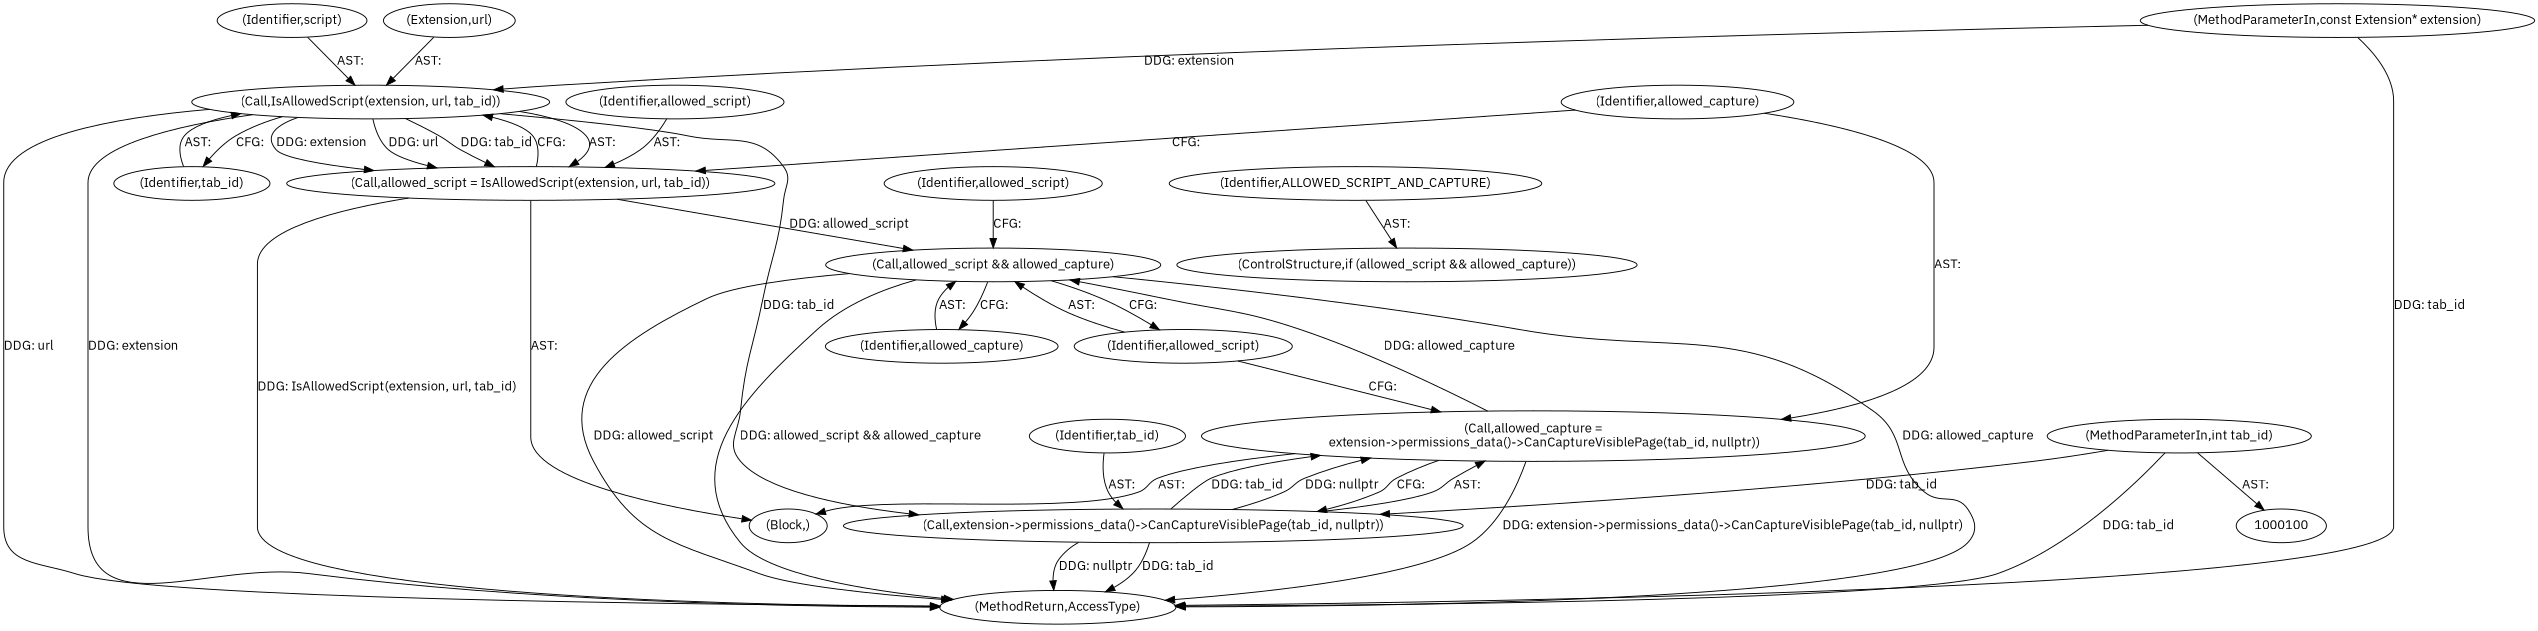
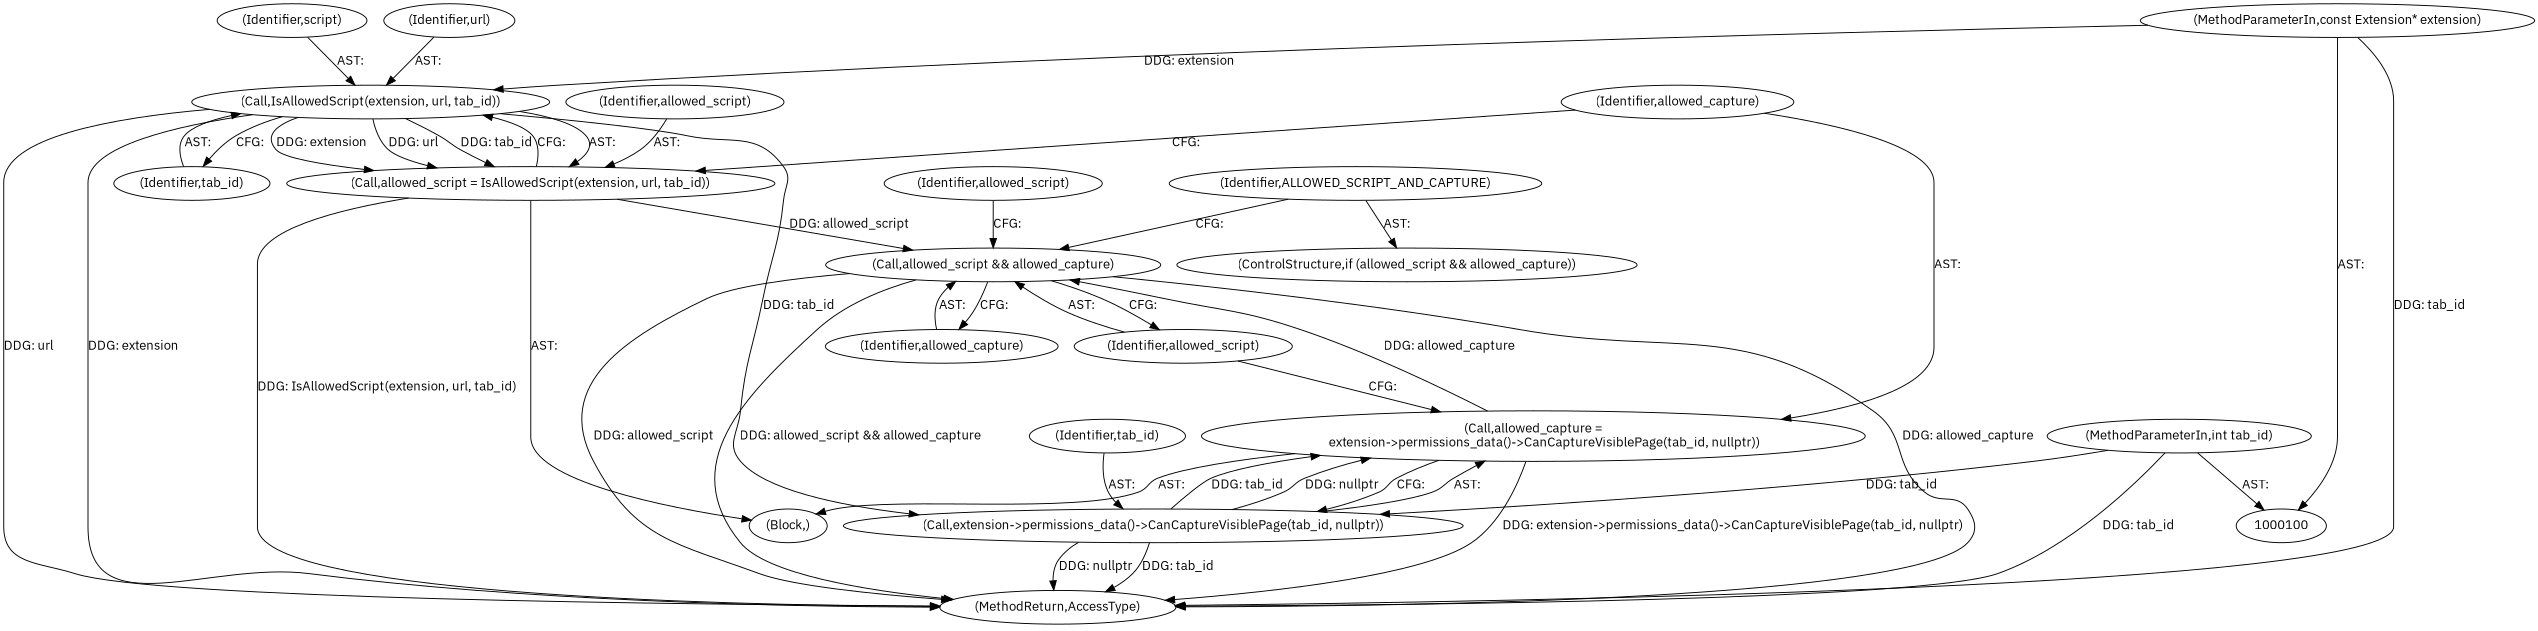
(449, 21) -> (449, 21)
none -> (1179, 223)
none -> (2337, 275)
